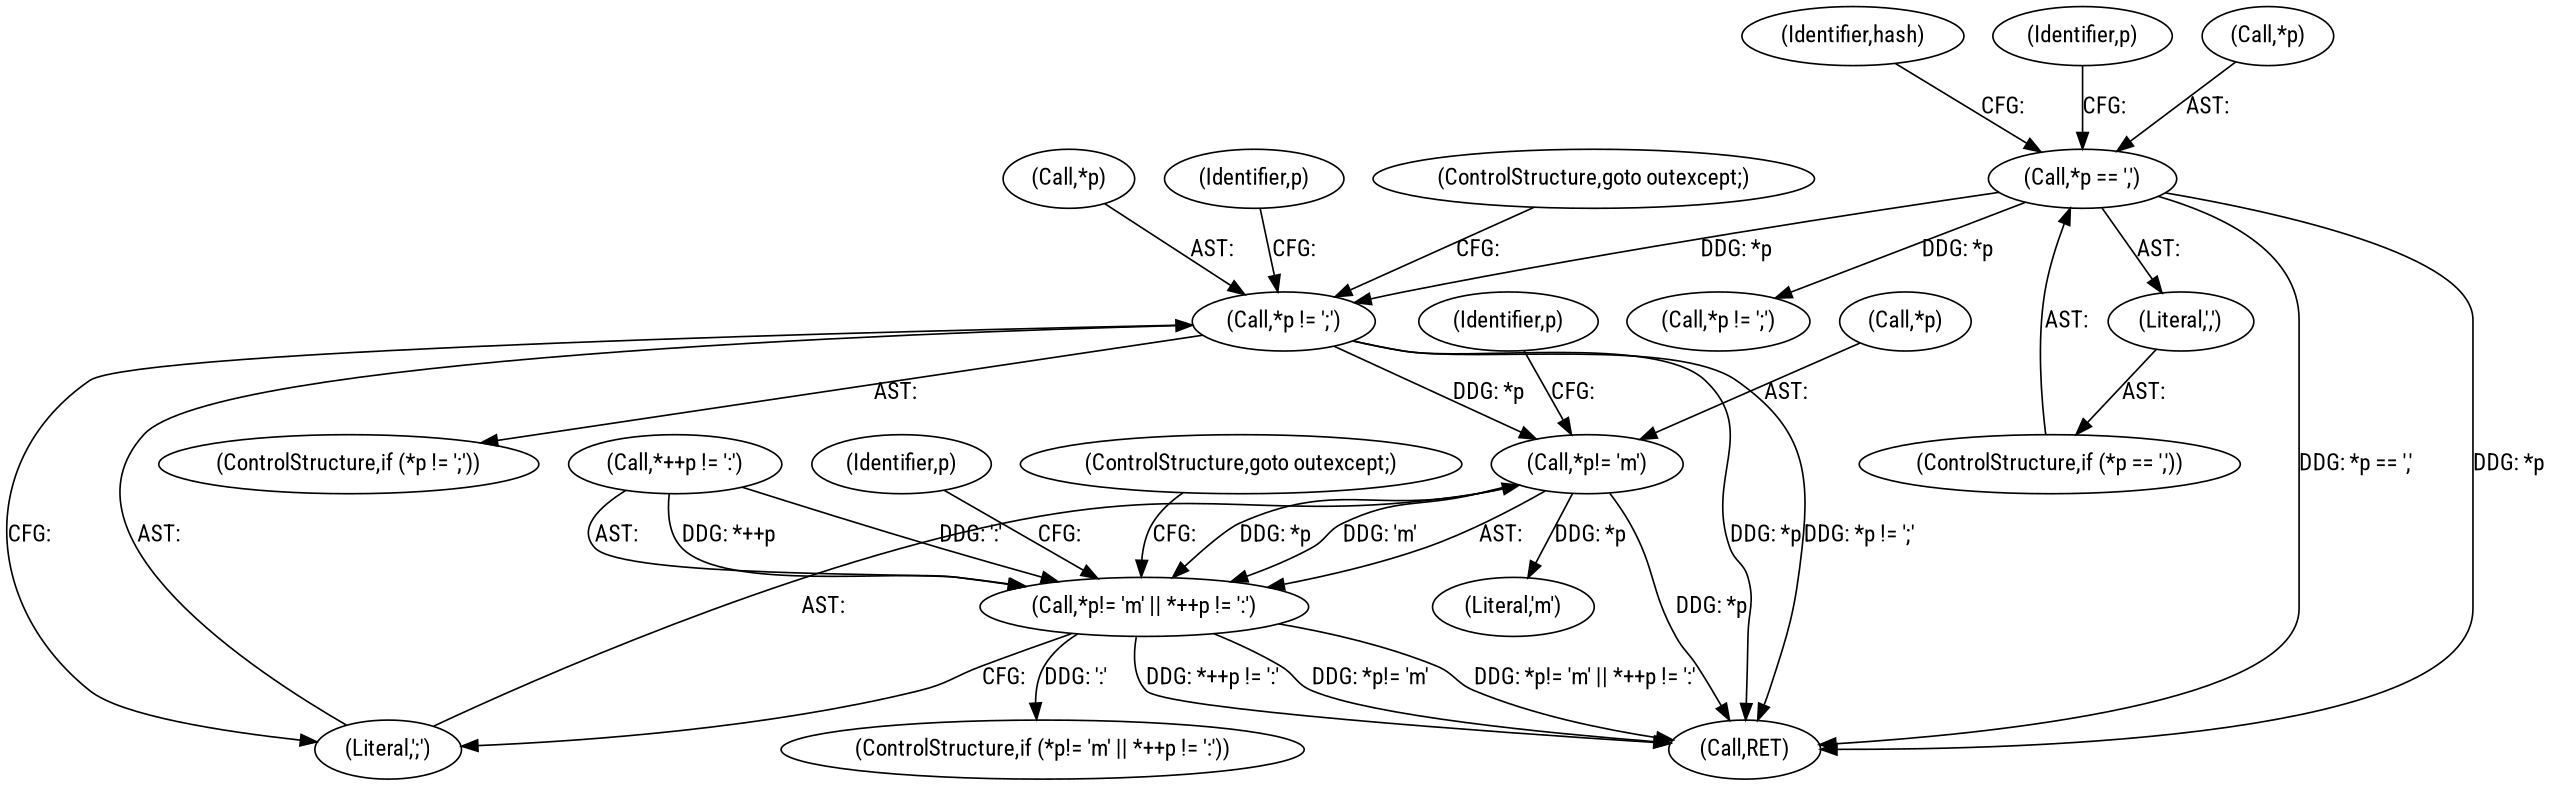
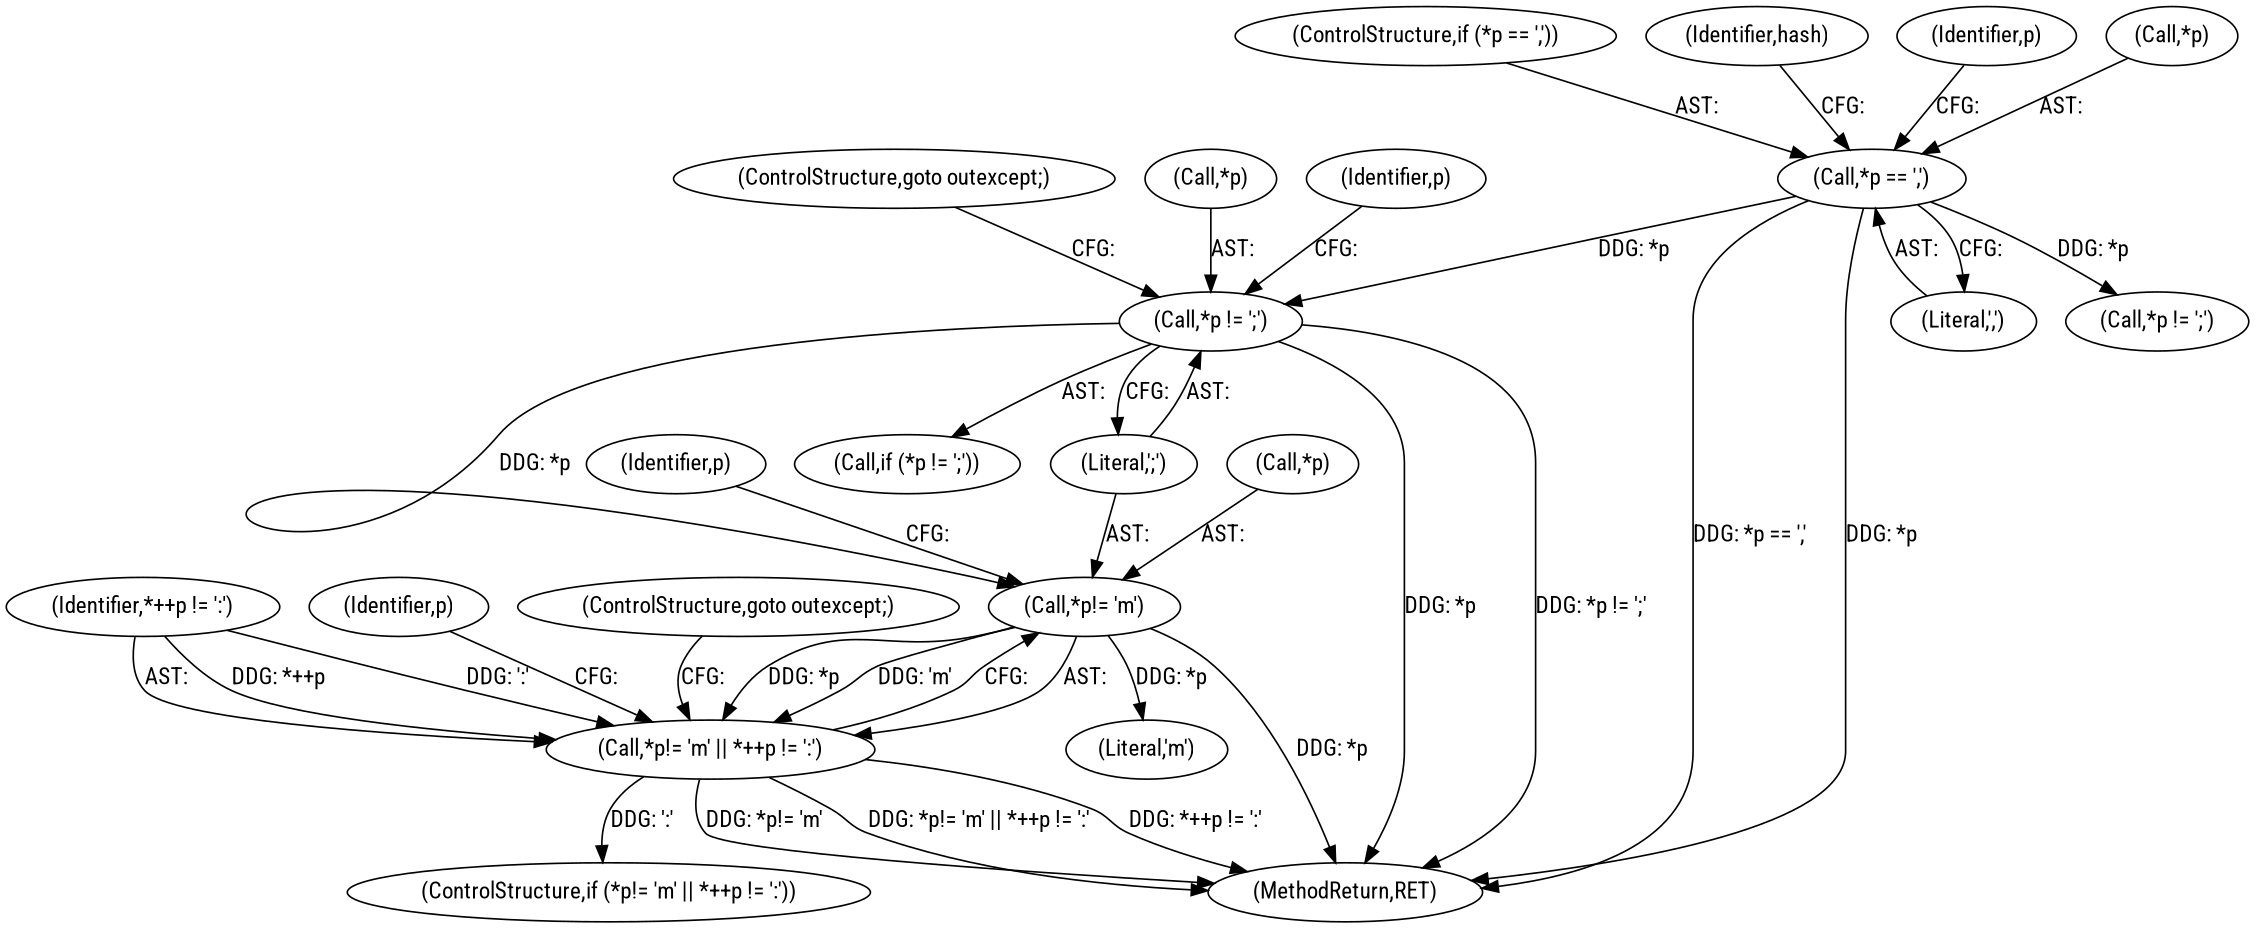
(2161, 250) -> (1983, 250)
(2122, 386) -> (1896, 265)
(349, 464) -> (907, 464)
(675, 464) -> (143, 607)
(780, 717) -> (935, 699)
(1745, 750) -> (1345, 892)
